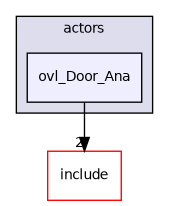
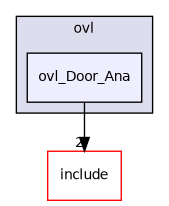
(84, 29) -> (84, 29)
